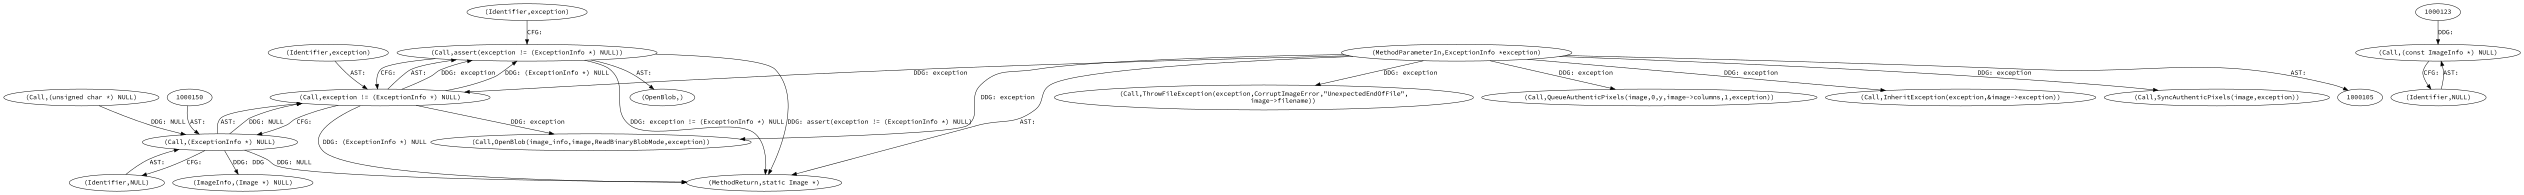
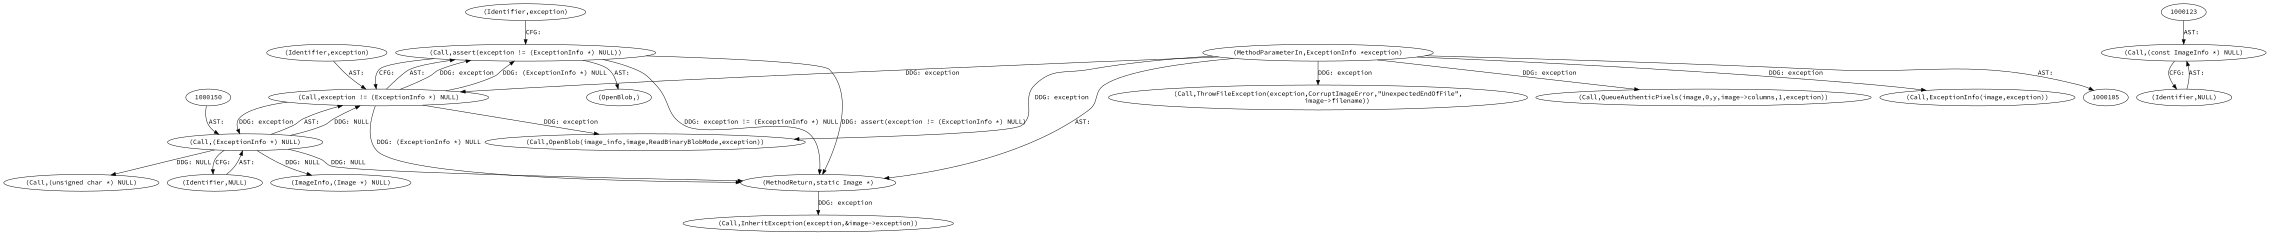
(2448, 32) -> (2194, 32)
(1704, 75) -> (818, 201)
(2217, 97) -> (1977, 97)
(139, 122) -> (165, 162)
(306, 122) -> (266, 122)
(249, 163) -> (303, 163)
